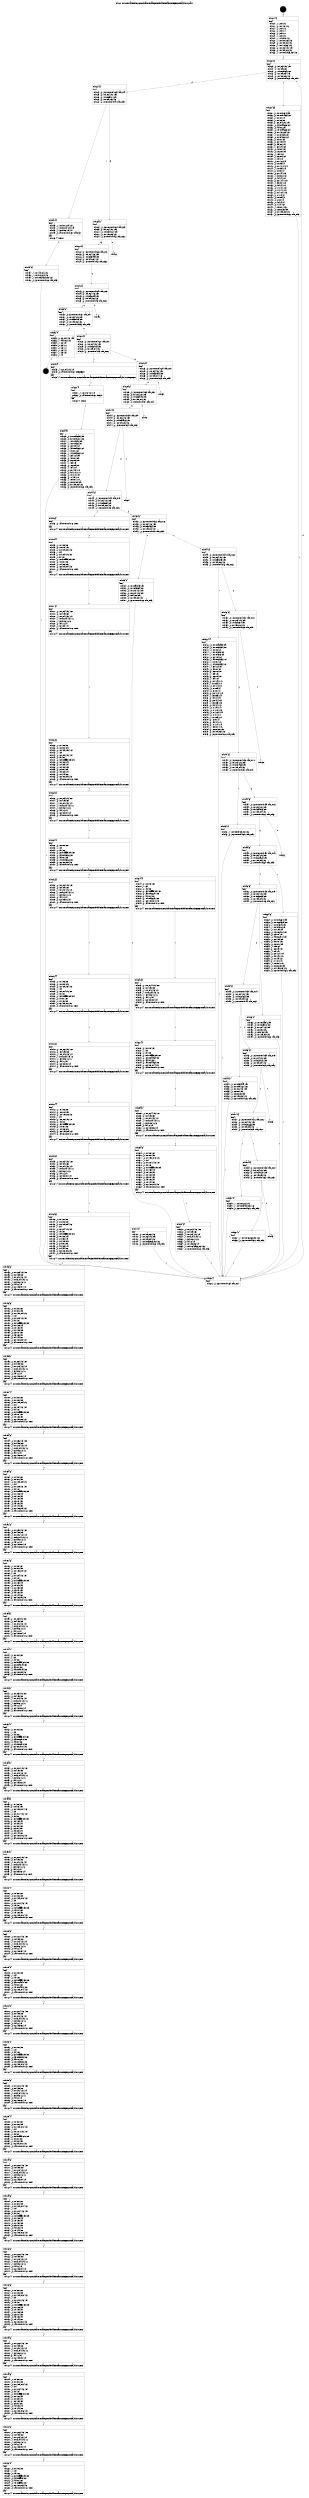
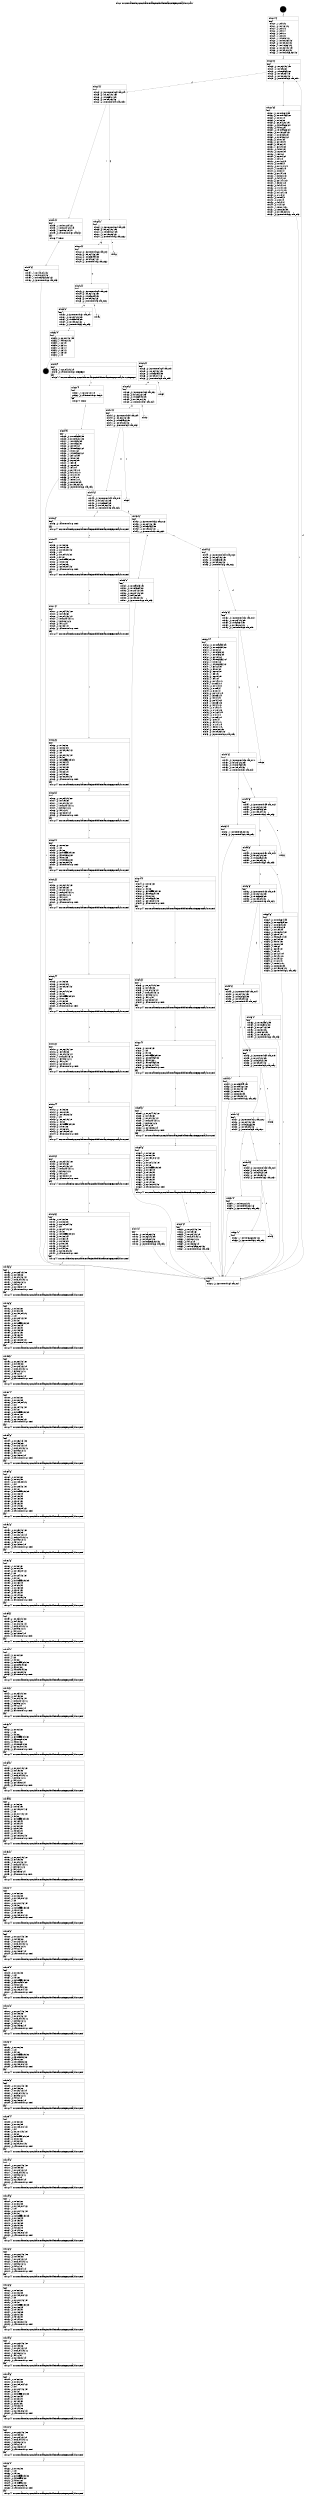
(93, 344) -> none
(233, 591) -> (233, 591)
